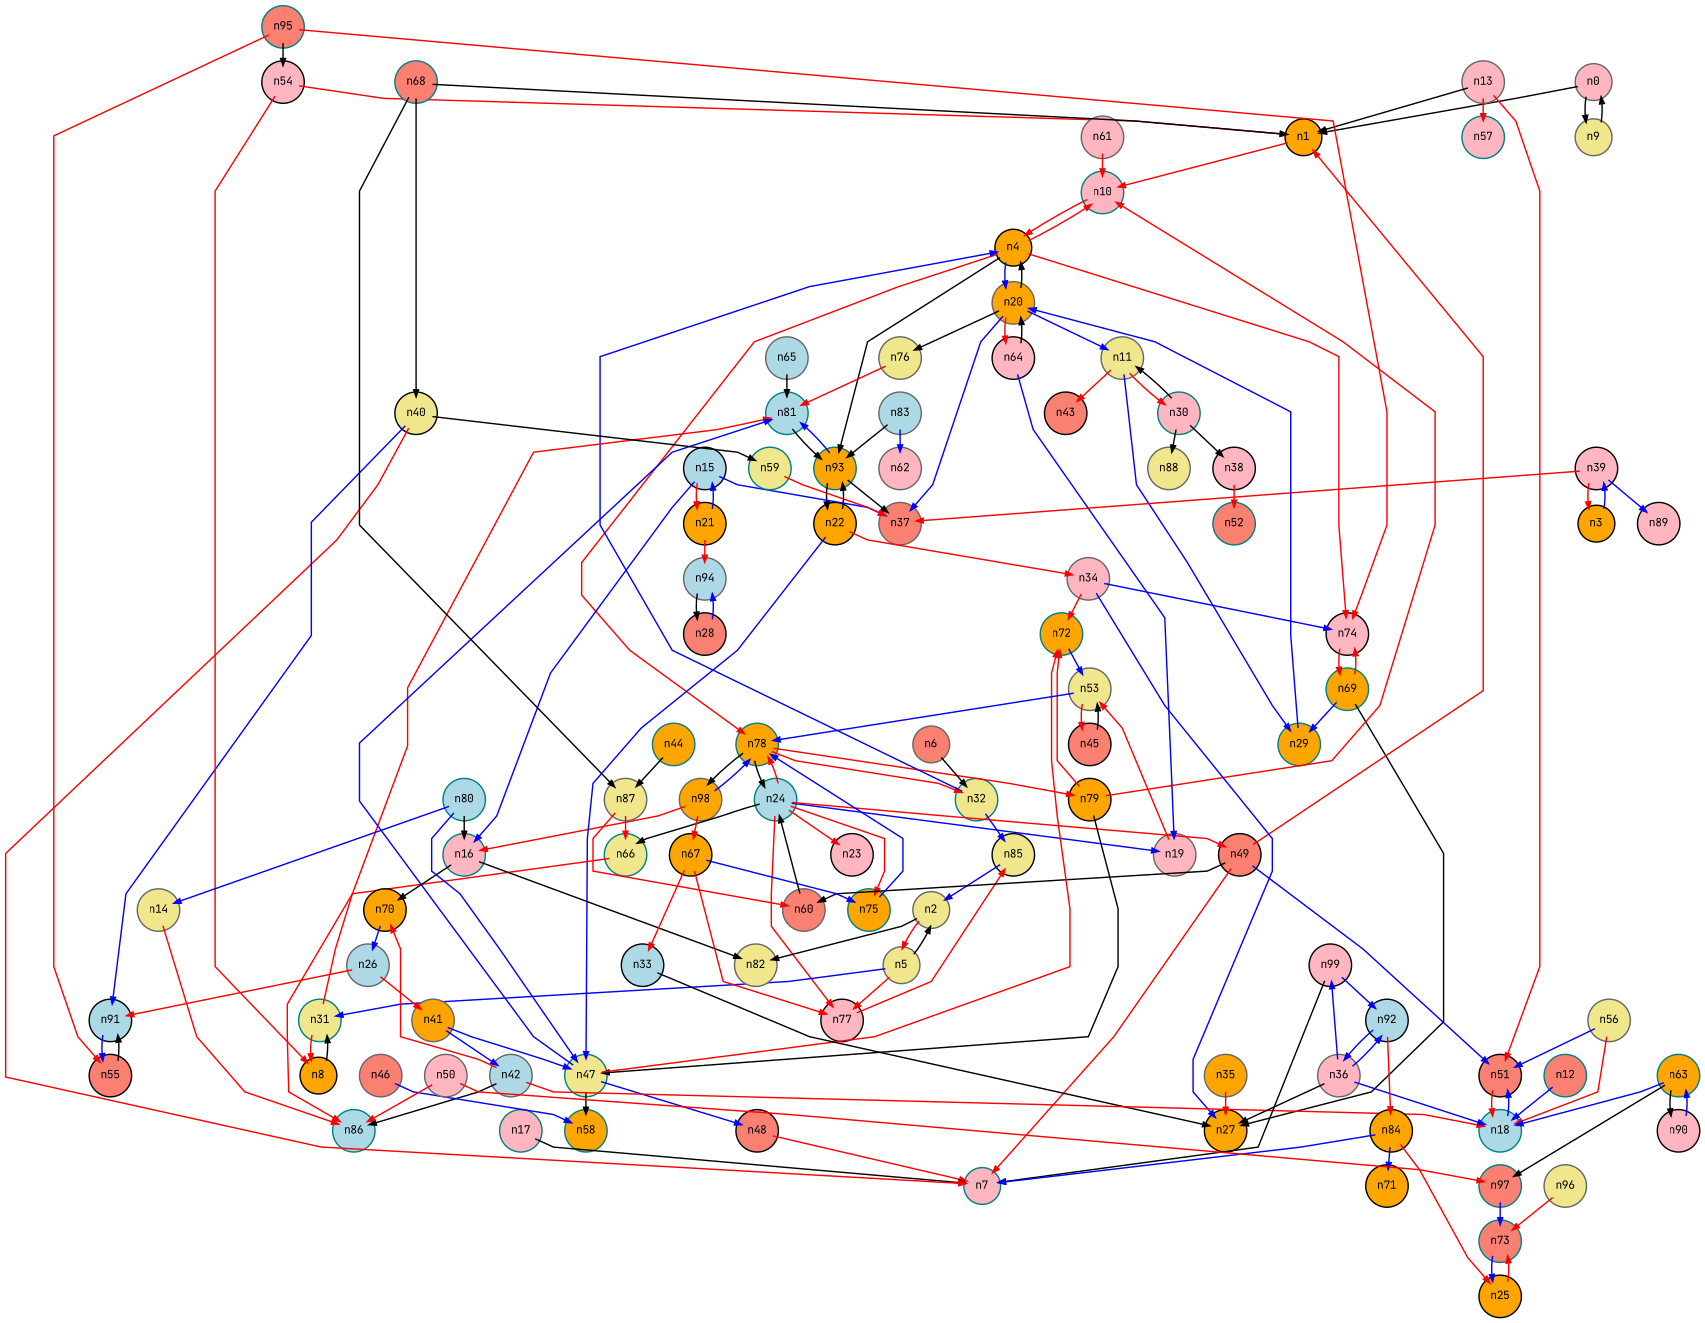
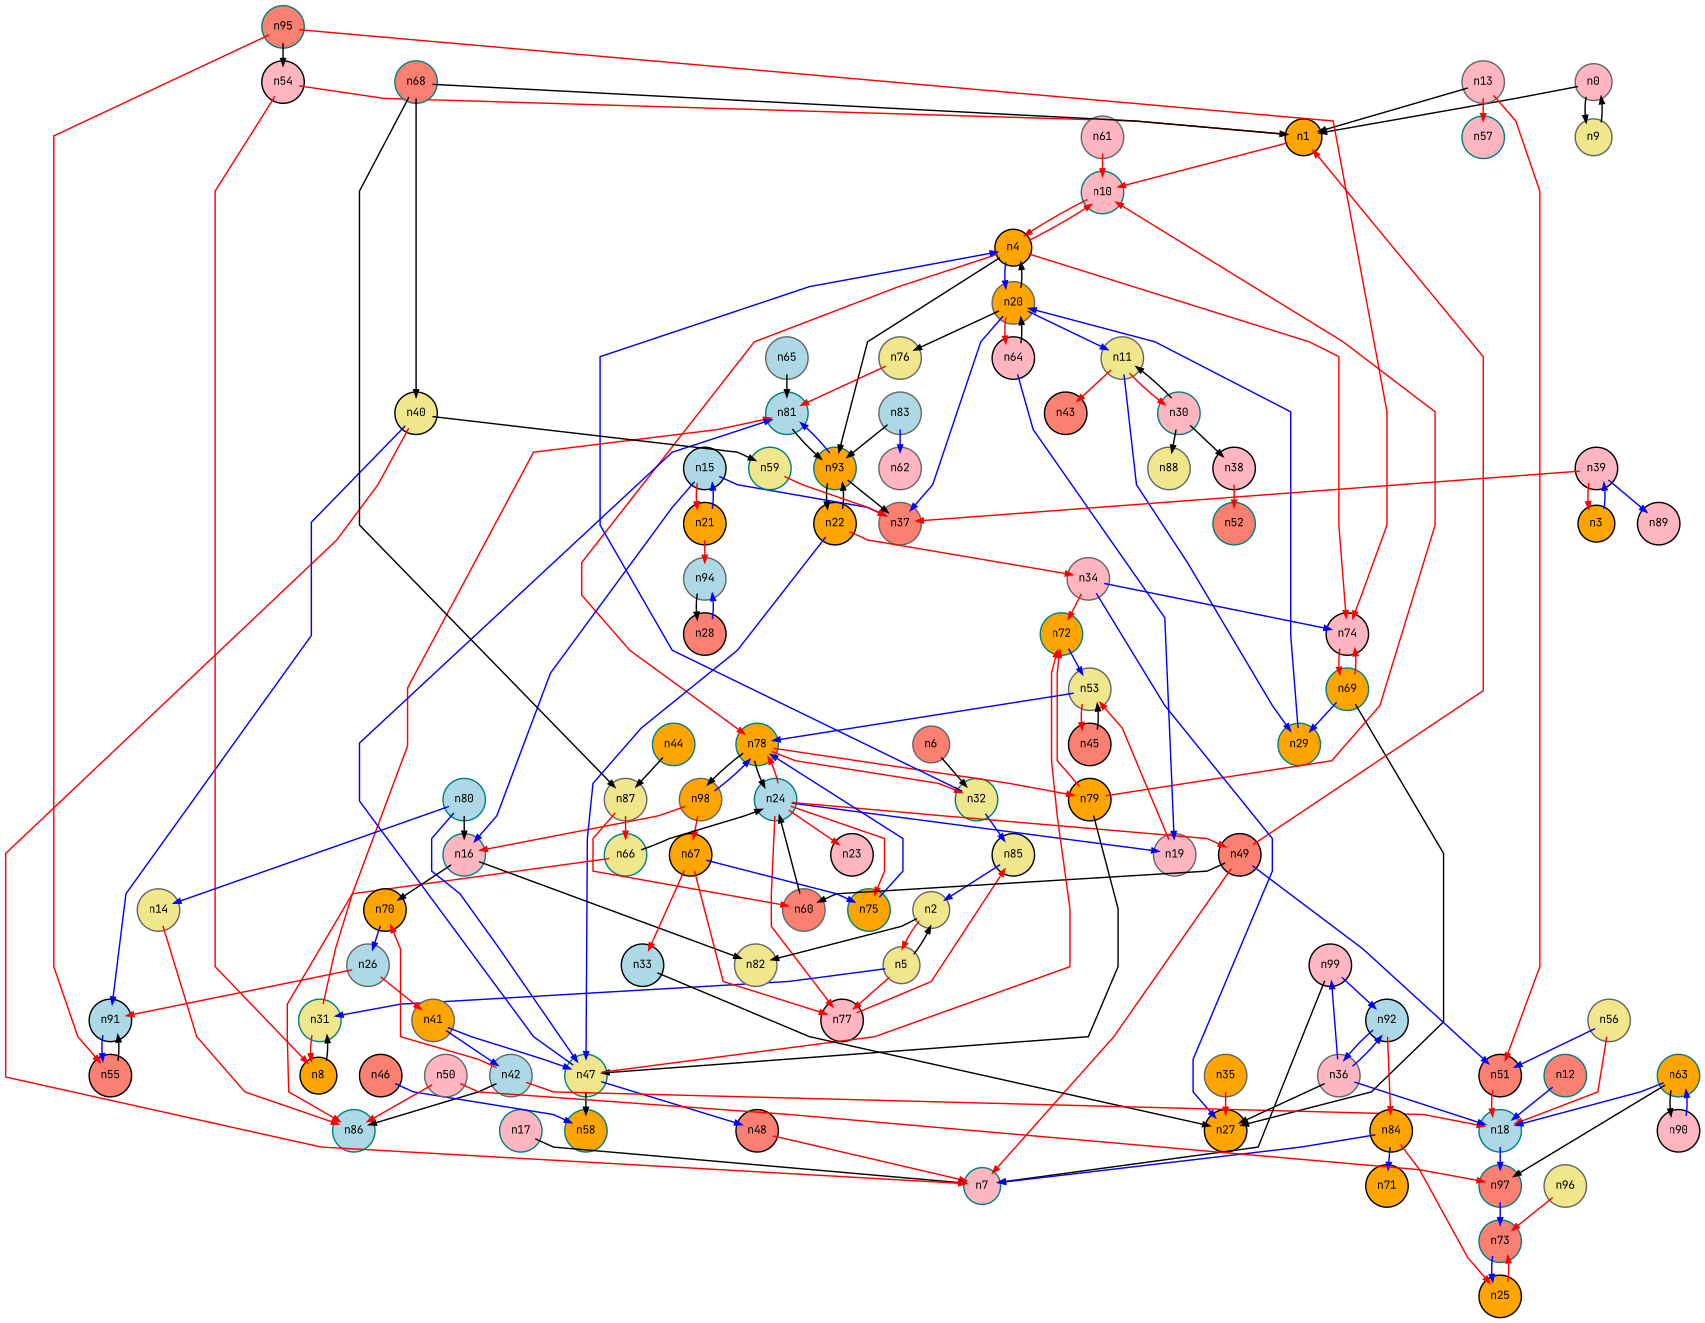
(707, 820) -> (707, 827)
(381, 1076) -> (381, 1076)
(1509, 1107) -> (1500, 1155)
